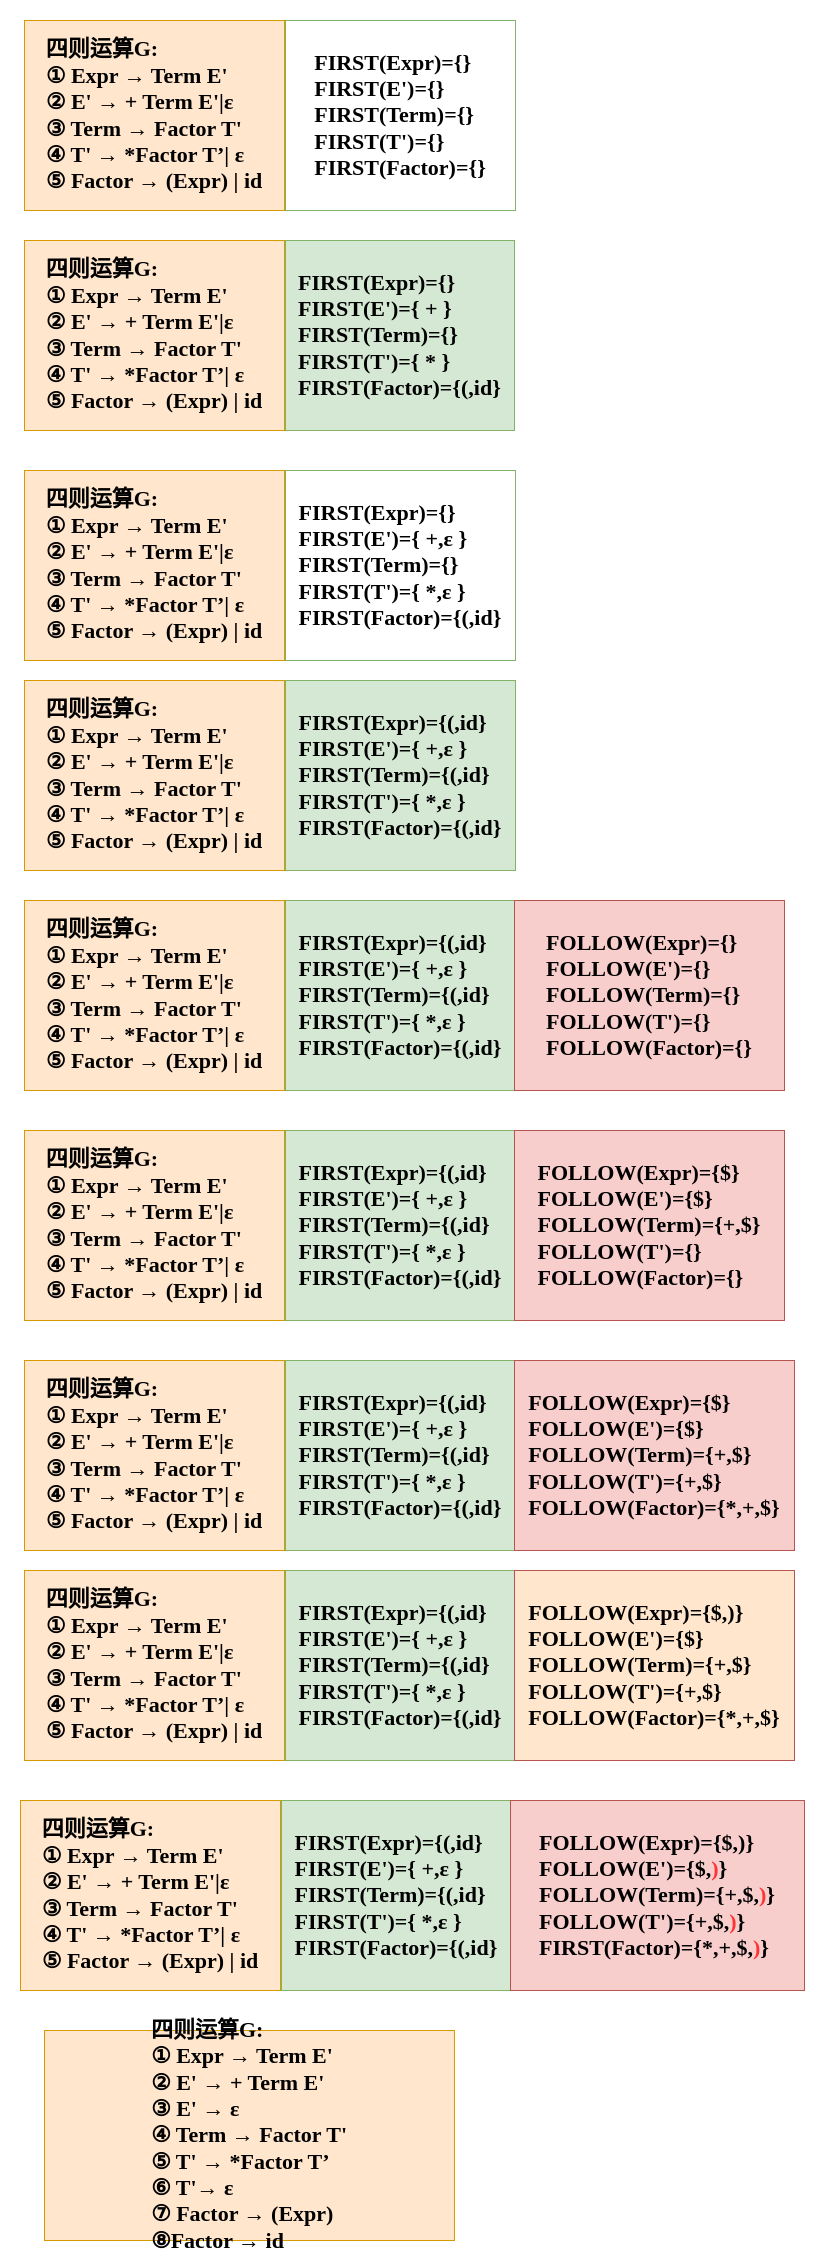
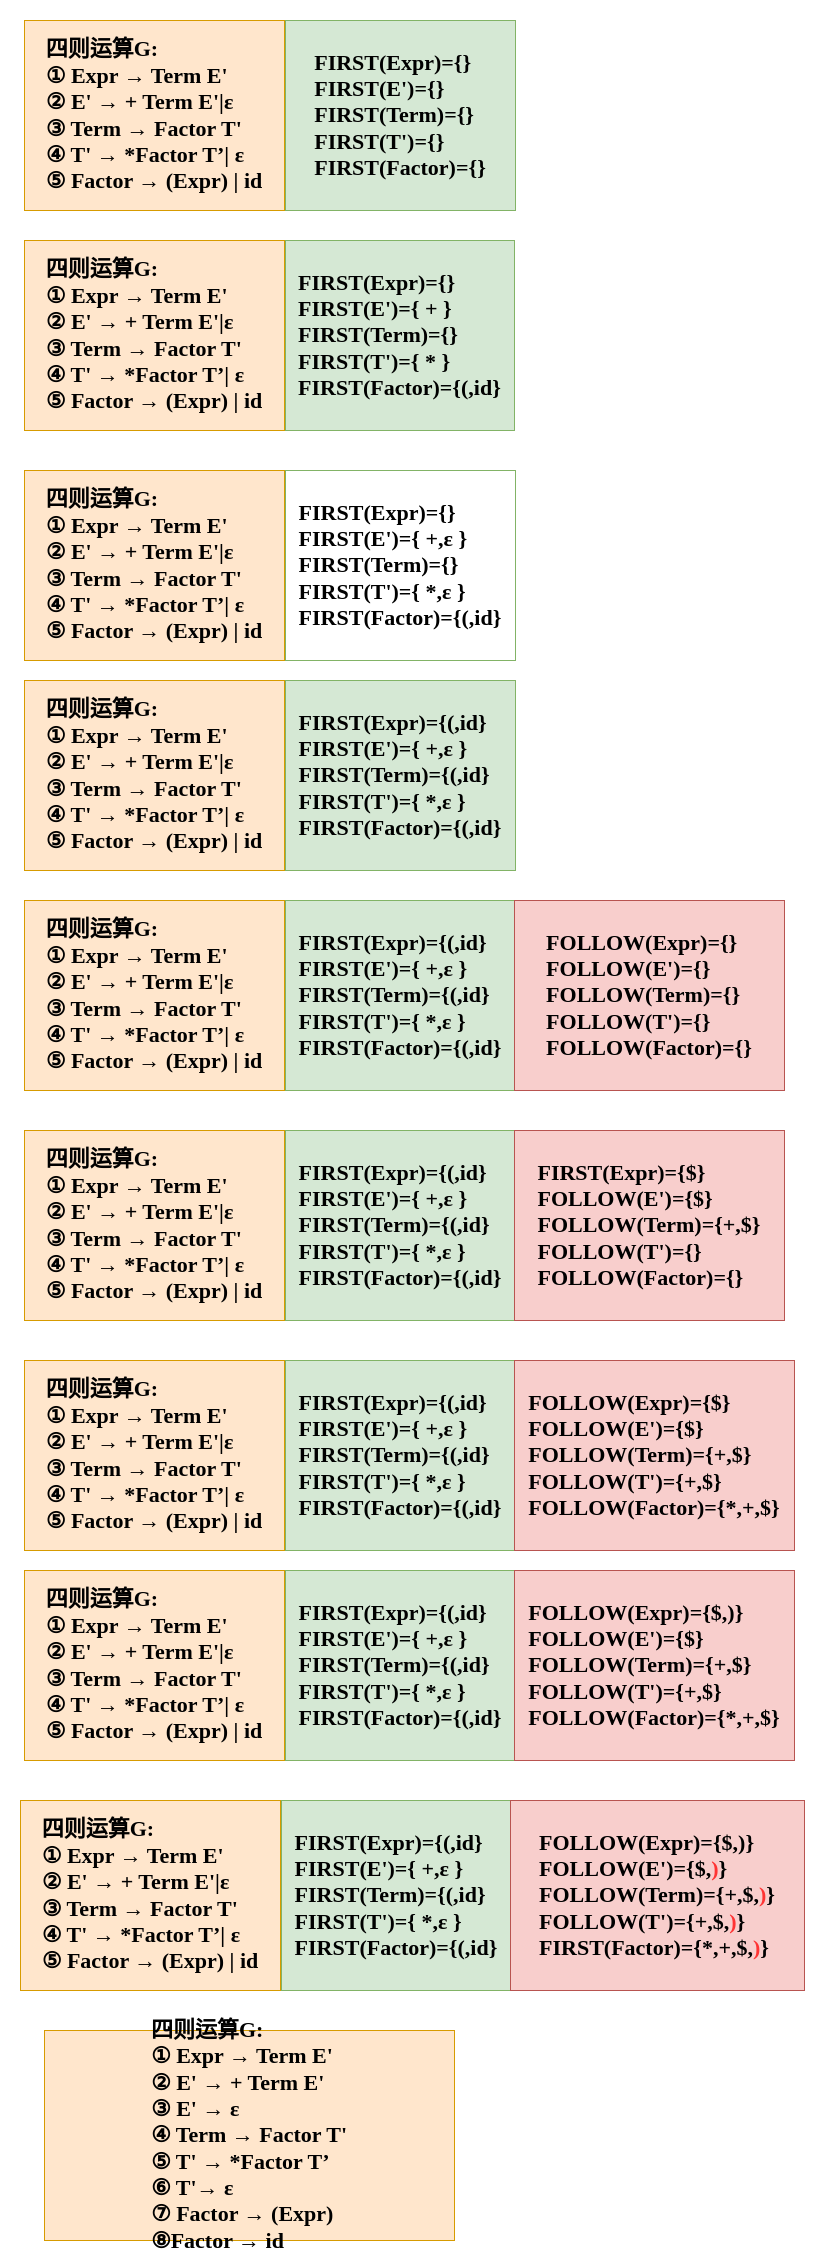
(401, 116) -> (401, 116)
(650, 1226) -> (650, 1226)
(655, 1666) -> (655, 1666)
